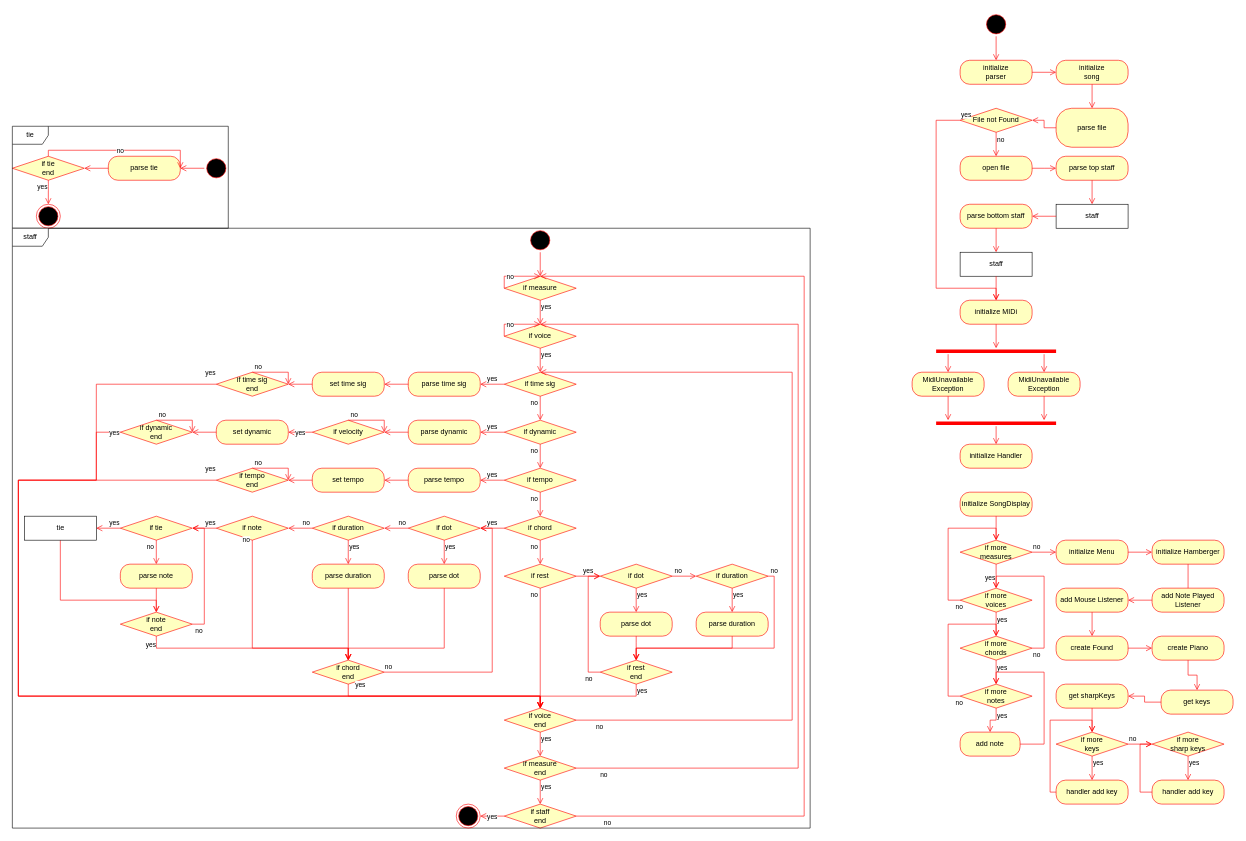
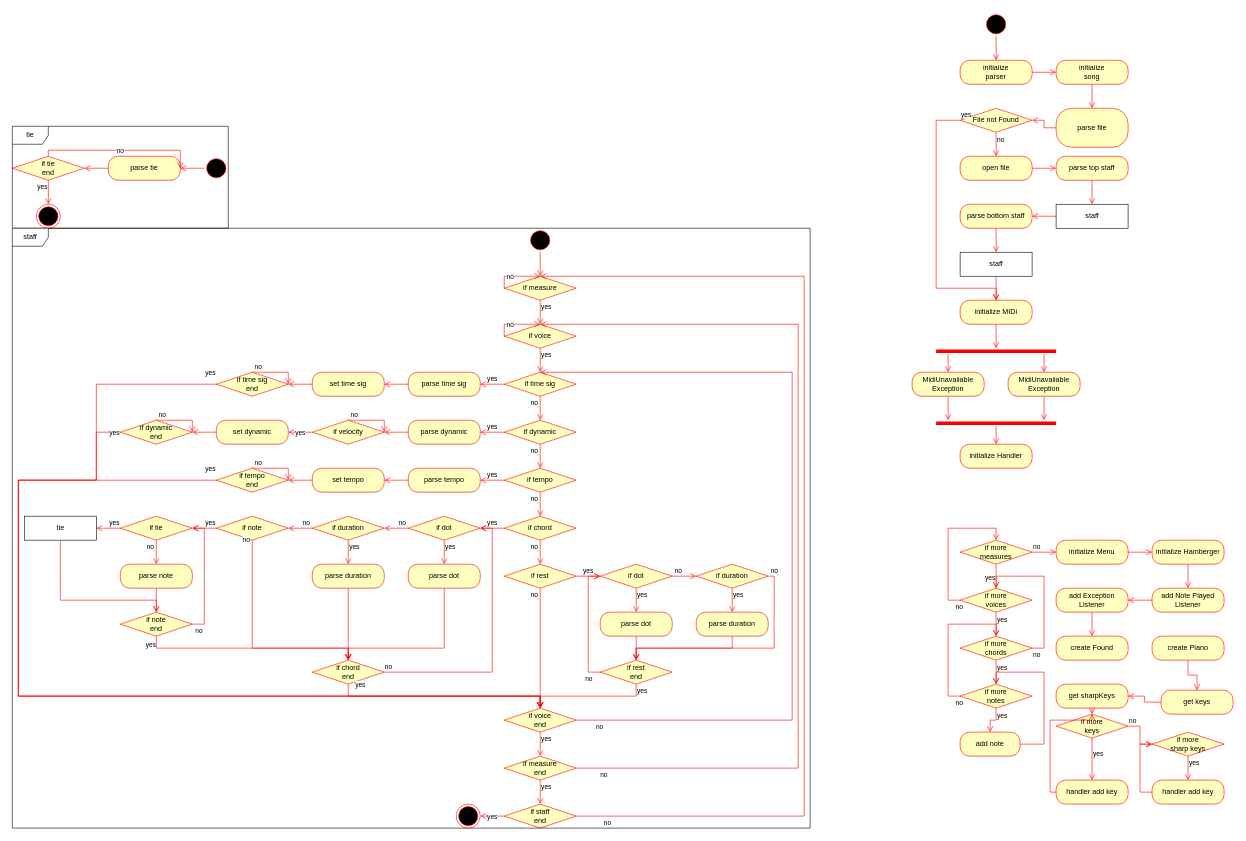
(996, 504) -> none
(996, 520) -> none
(1188, 584) -> (1188, 583)
(1092, 600) -> (1092, 600)
(1140, 648) -> none
(1092, 744) -> (1092, 726)
